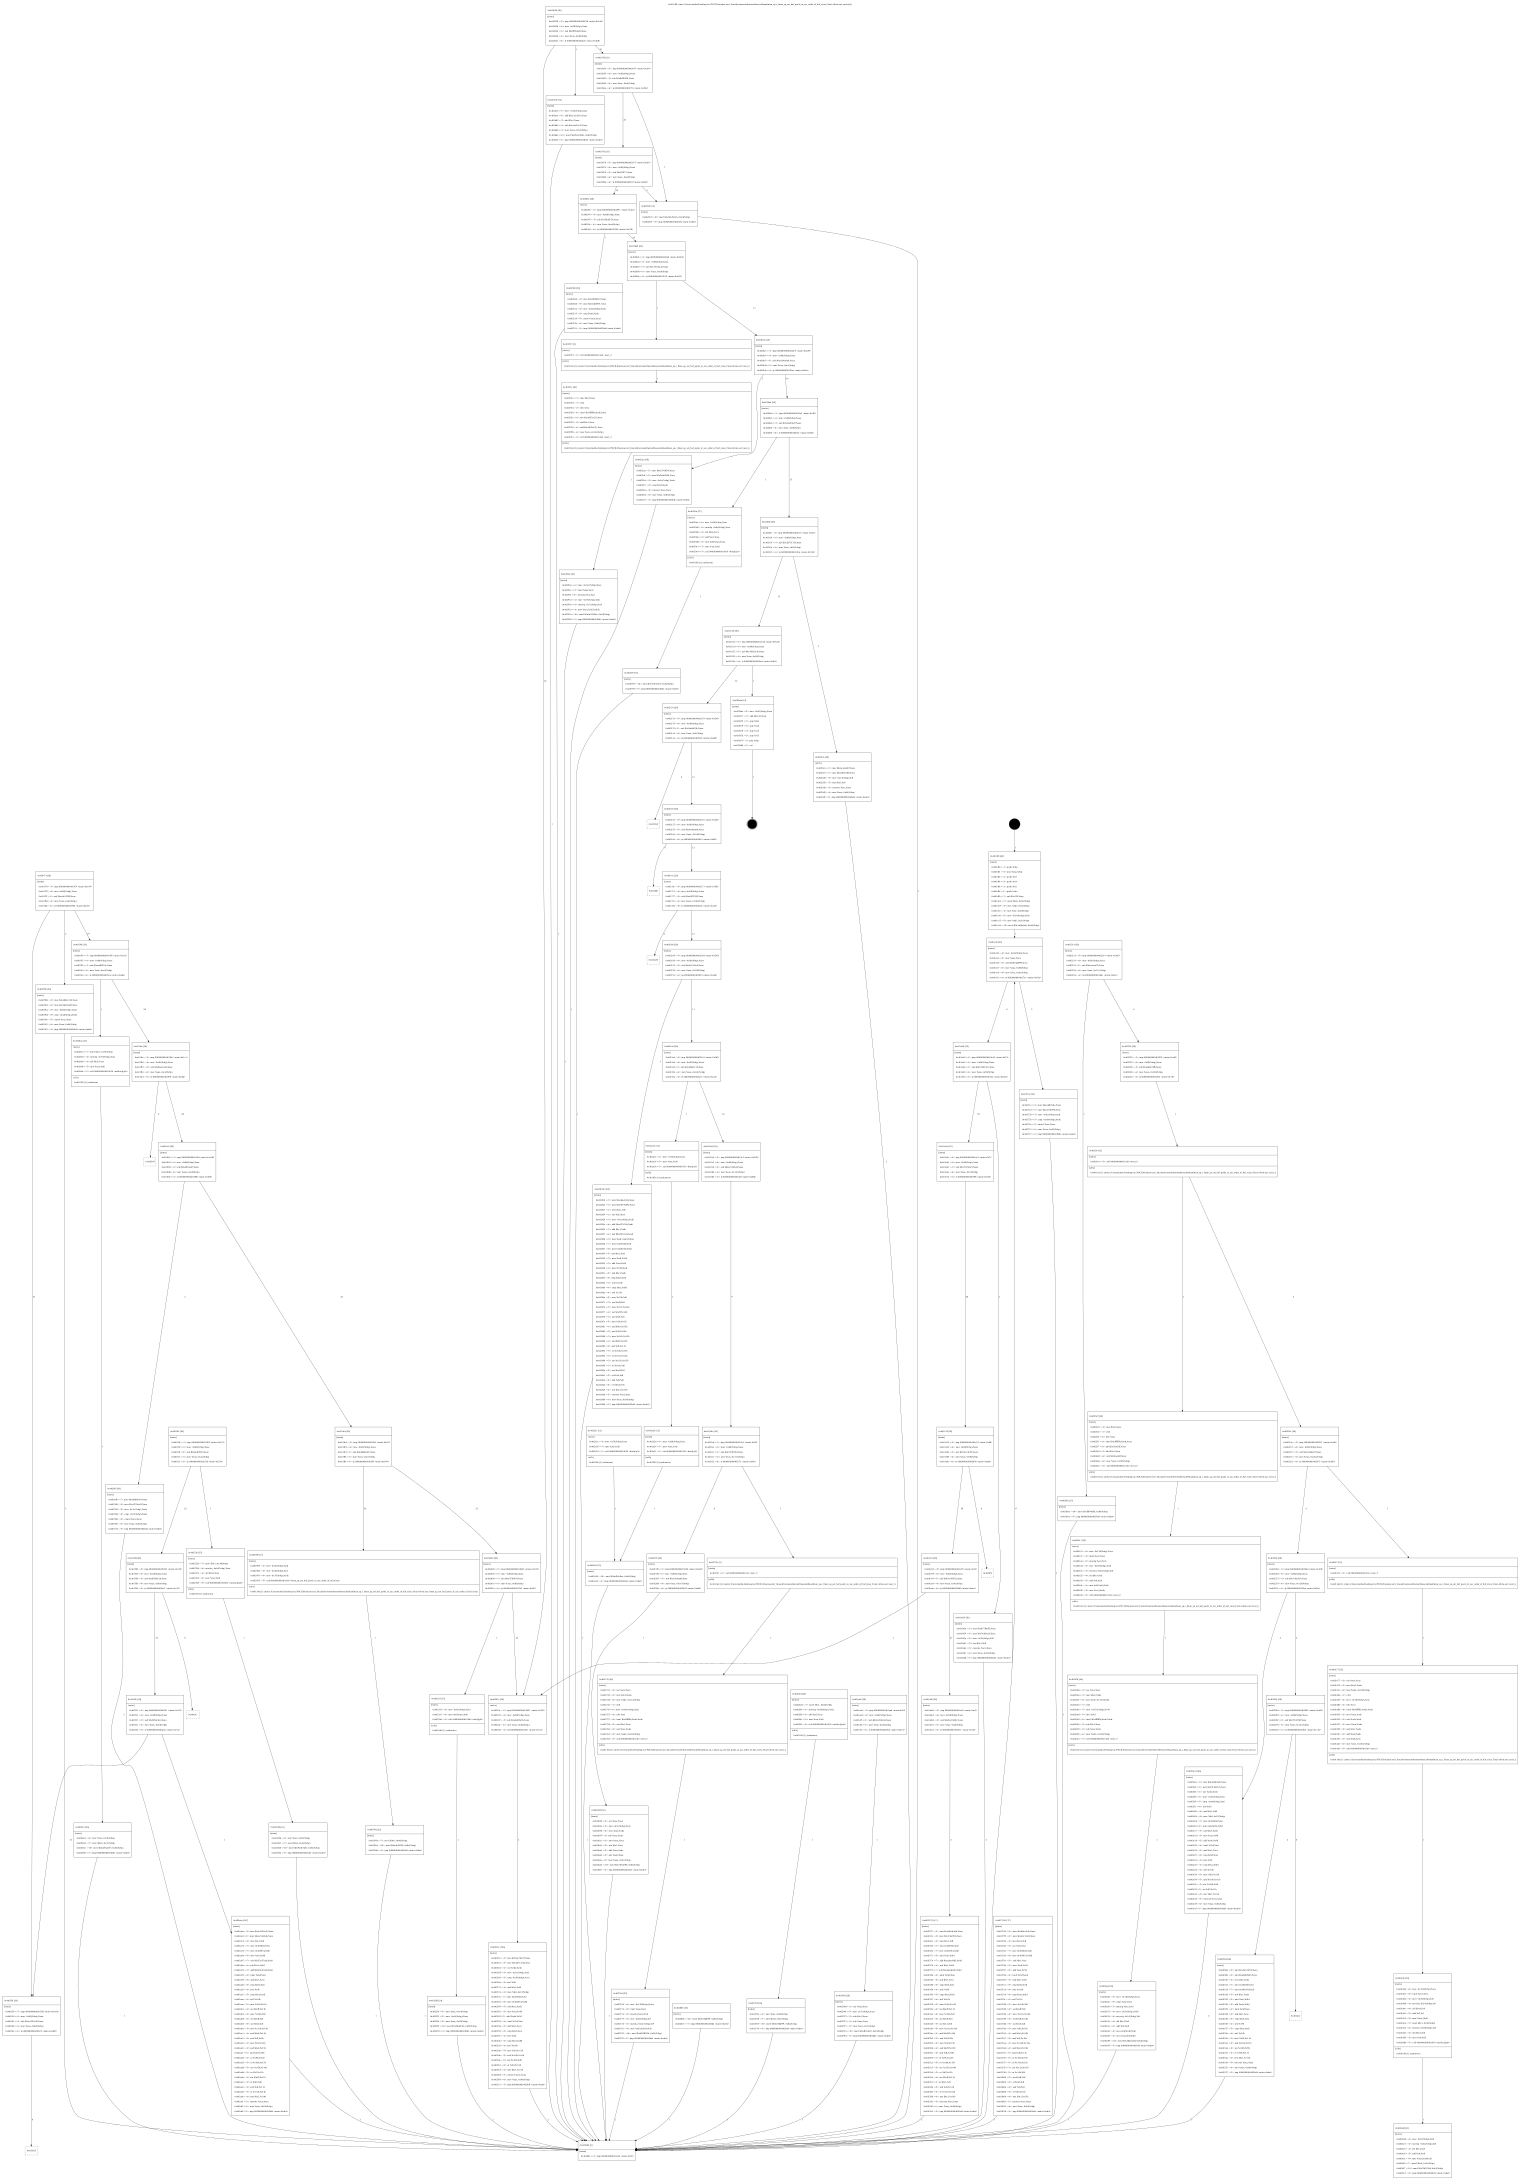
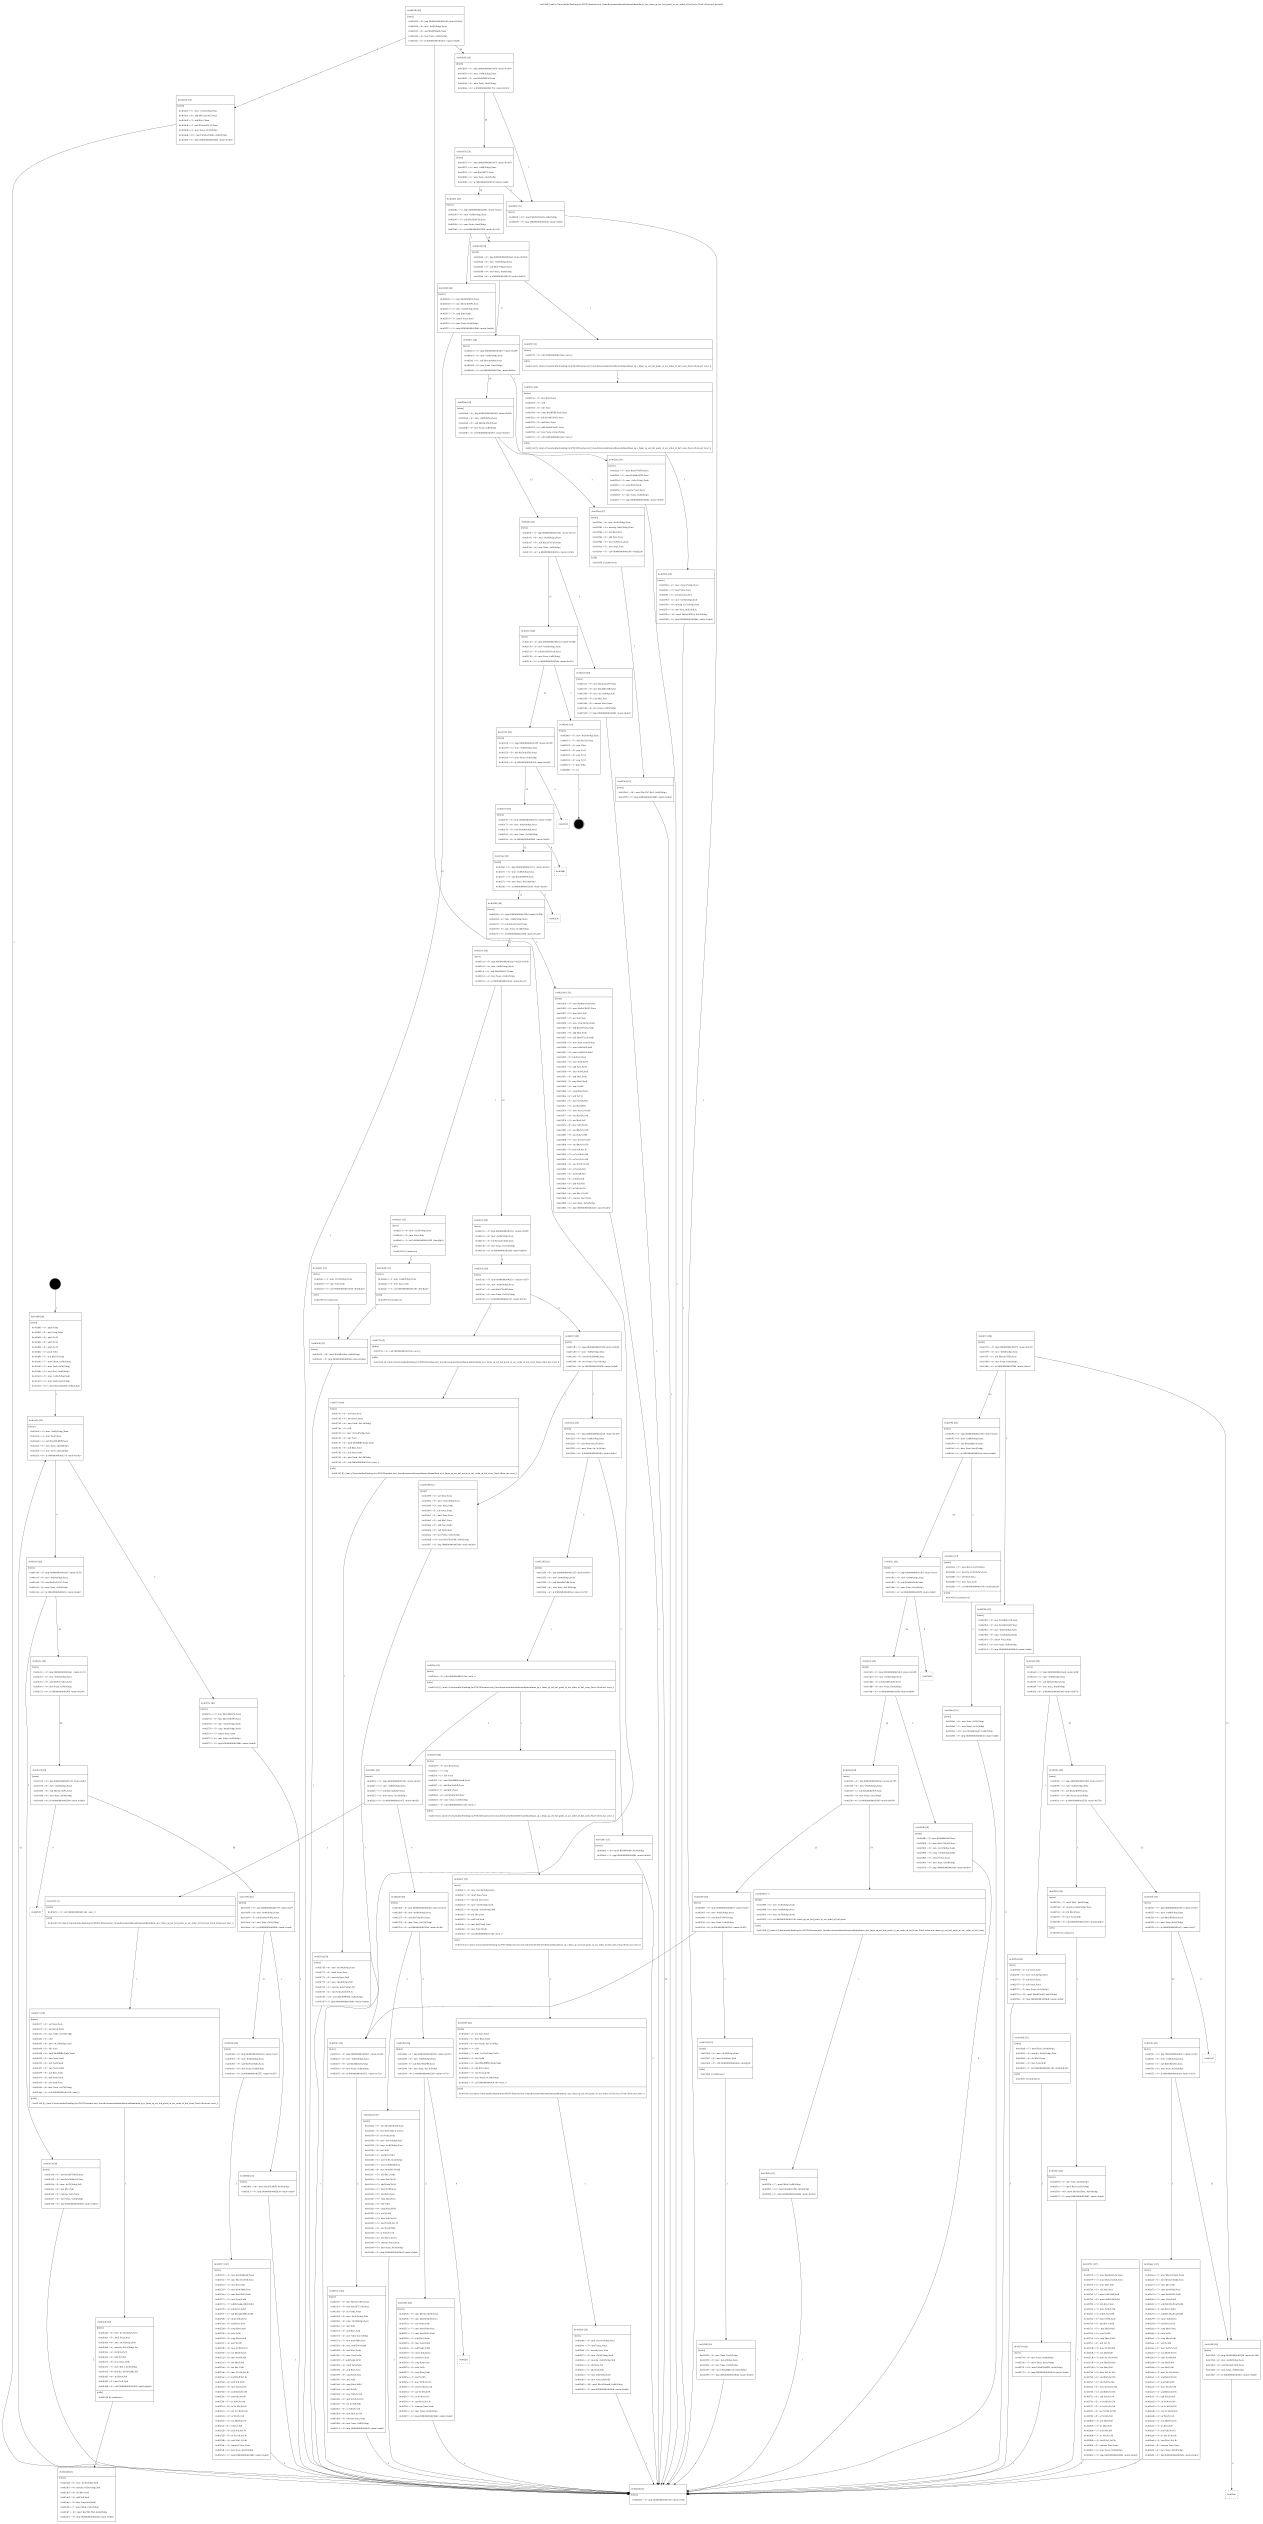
none -> (592, 1394)
(738, 1664) -> (283, 2051)
none -> (1064, 1730)
